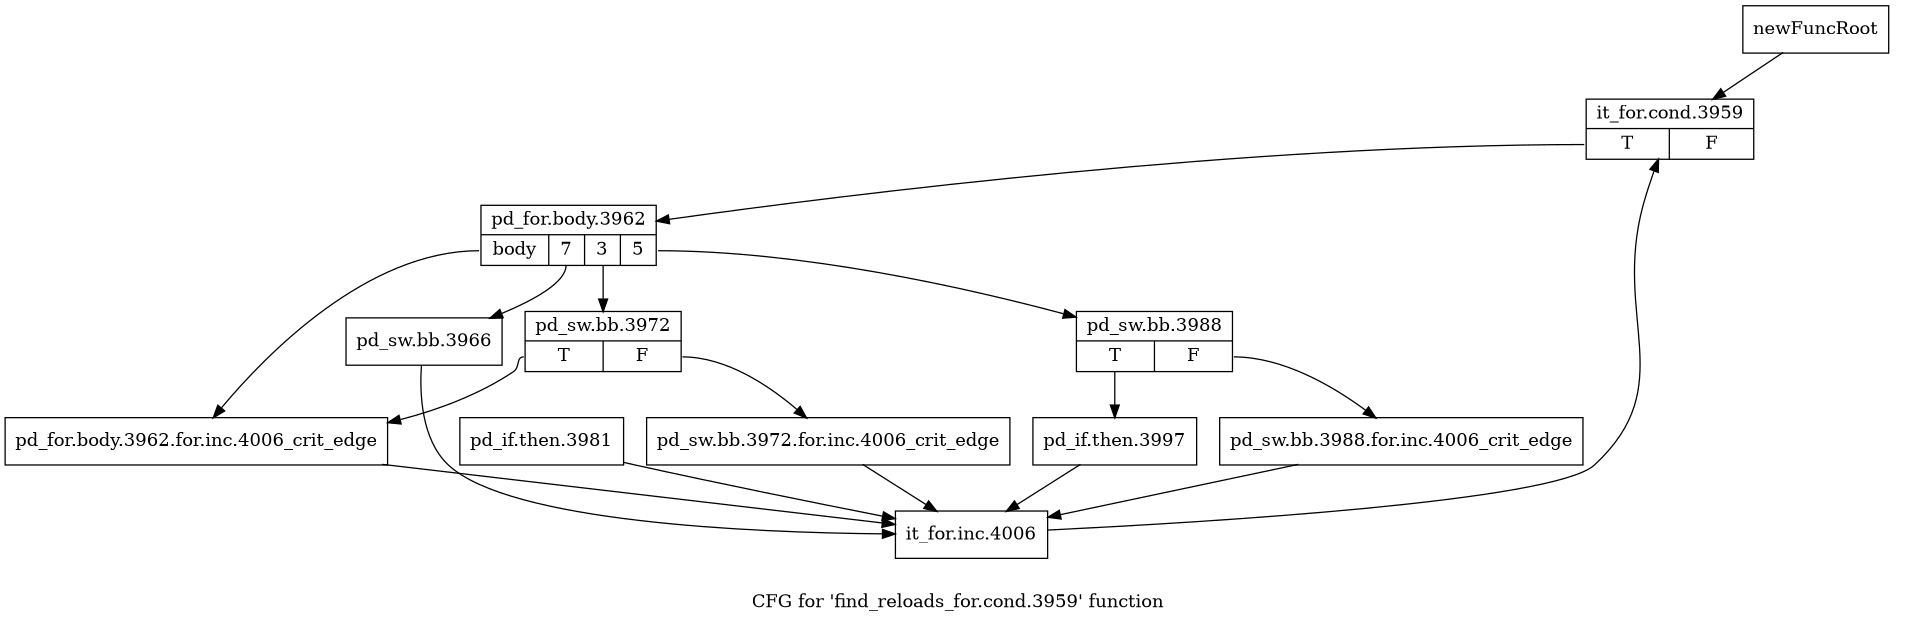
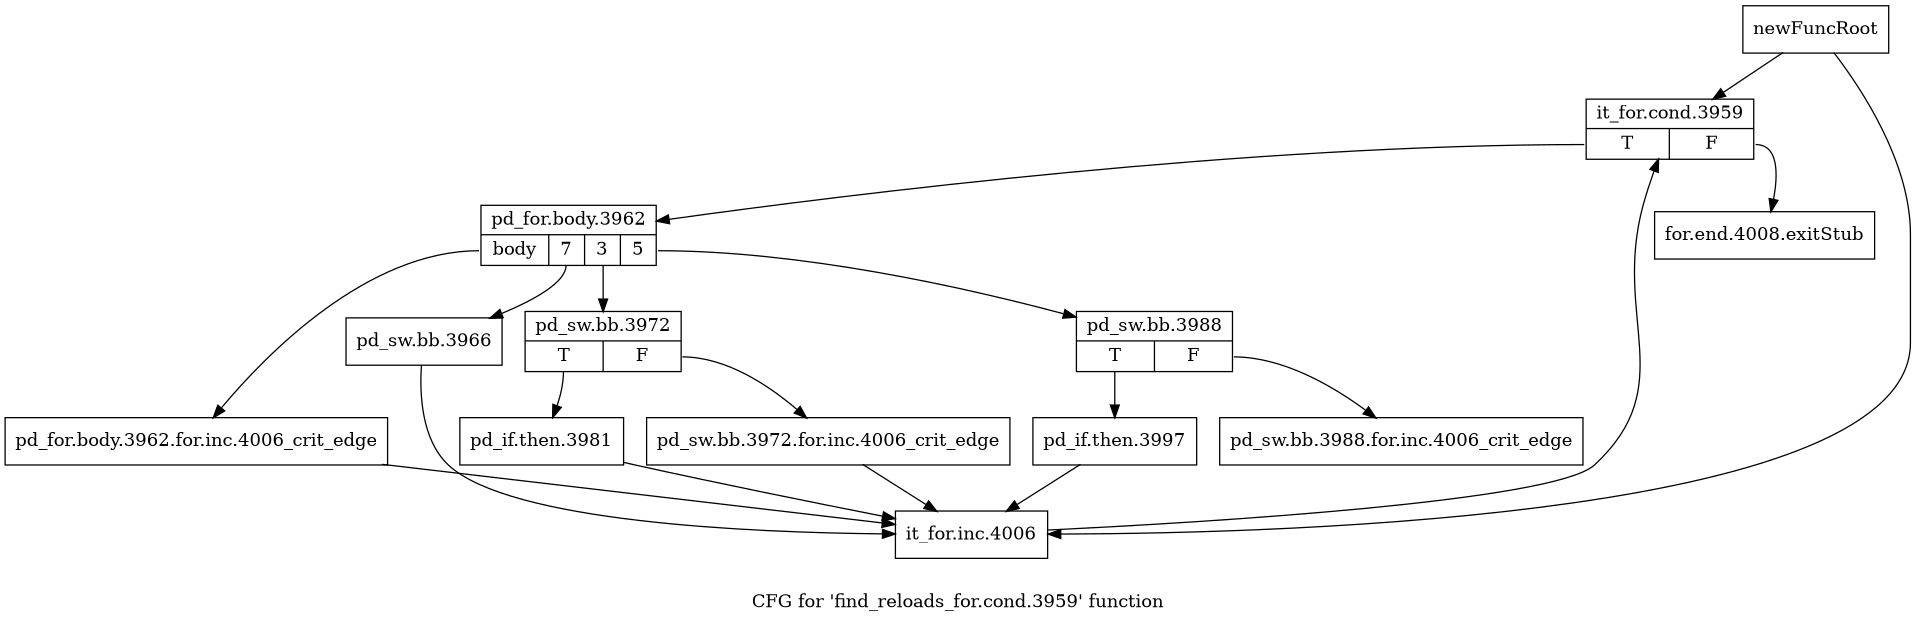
none -> (1765, 235)
(468, 396) -> (562, 389)
(1179, 489) -> (1666, 486)
